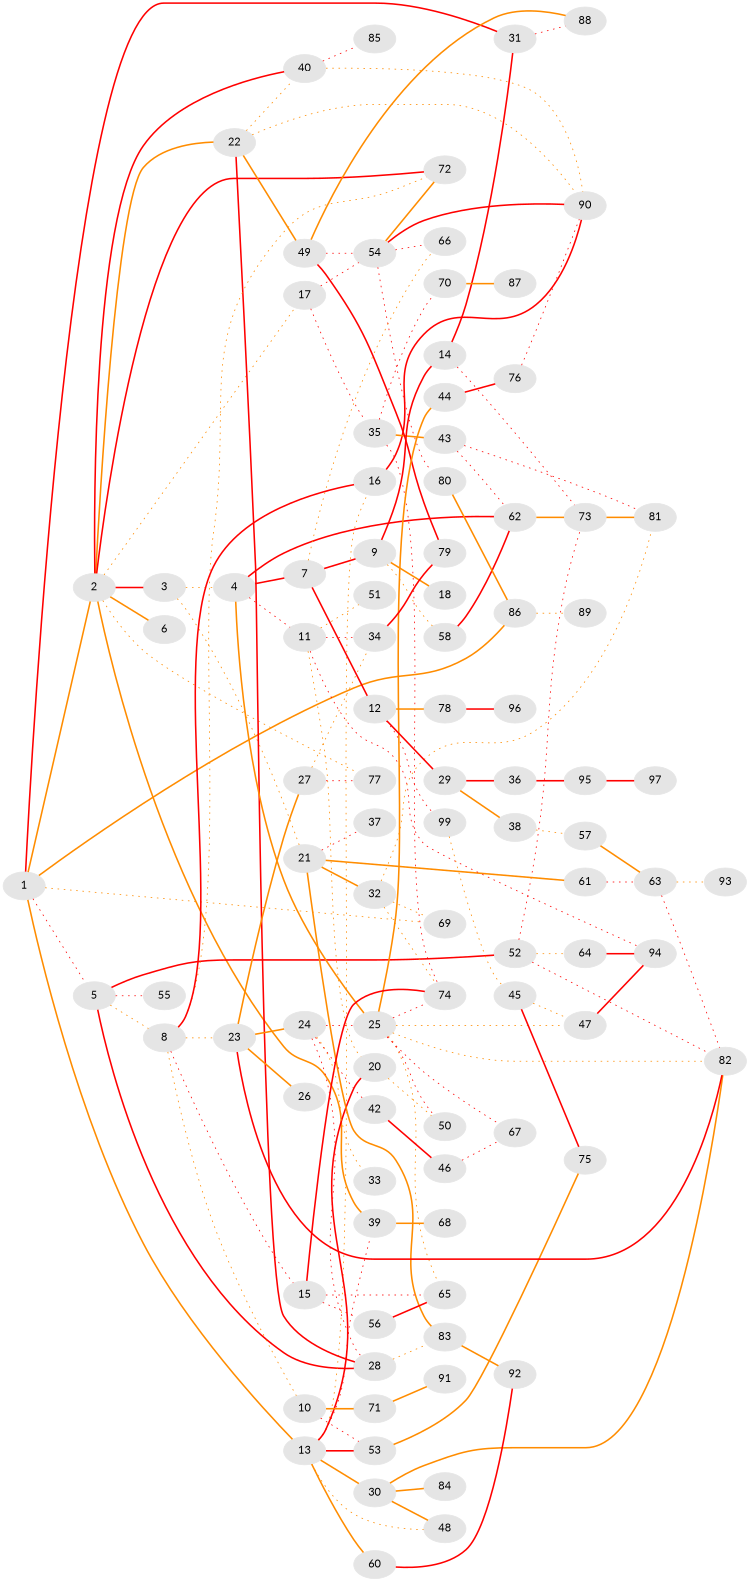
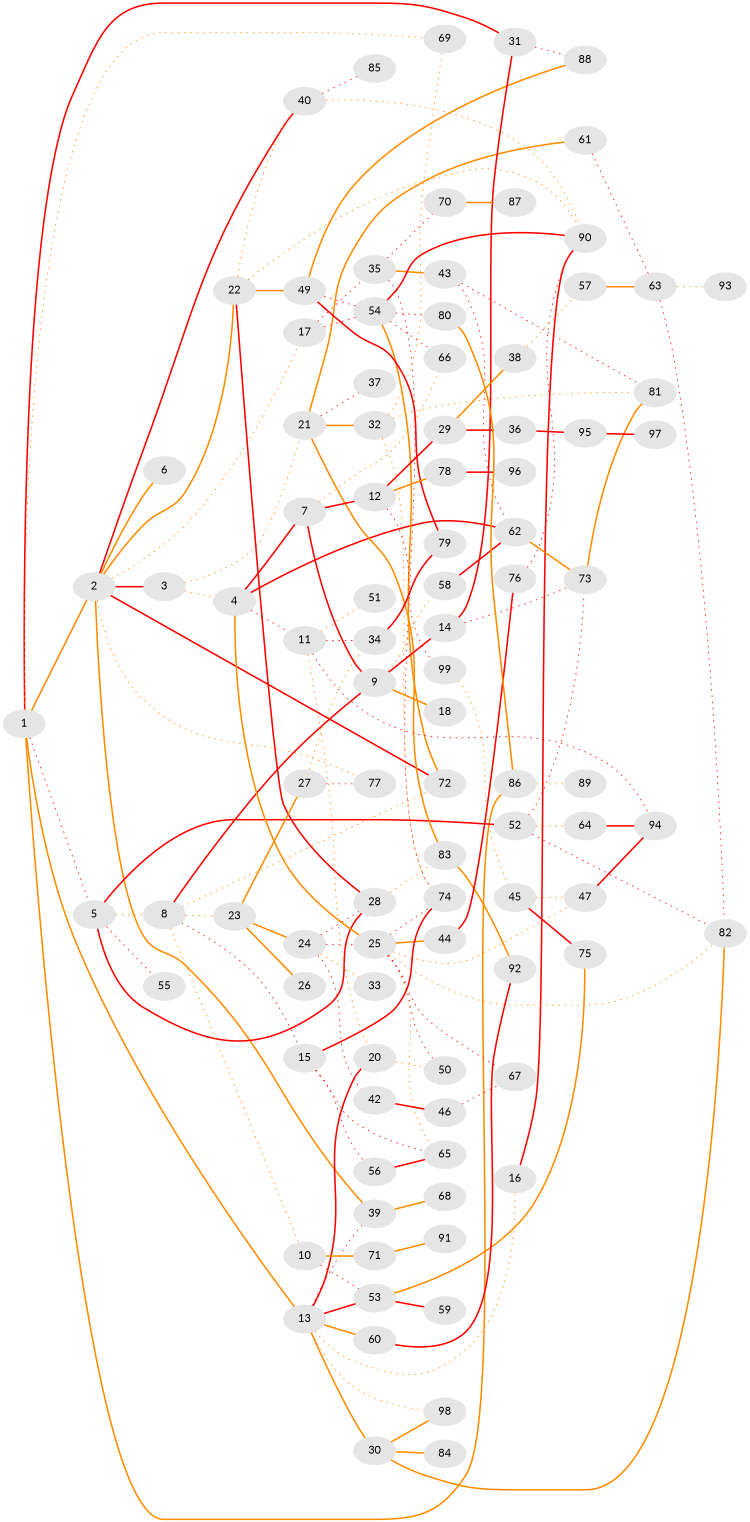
(196, 714) -> (264, 785)
(469, 1259) -> none
none -> (445, 1311)
(445, 1529) -> (445, 1412)
